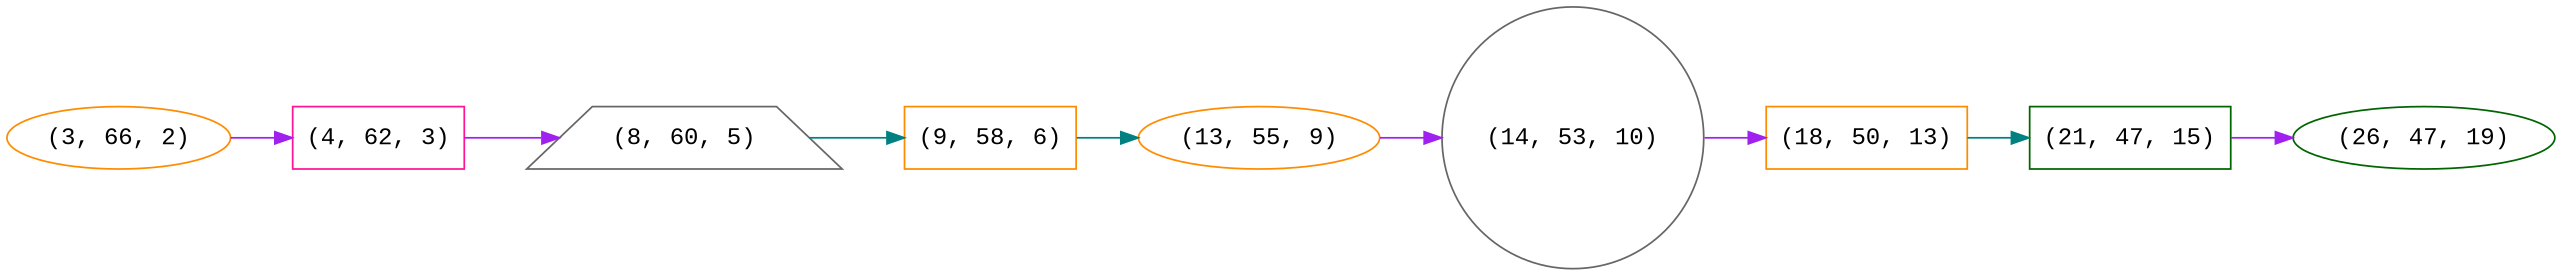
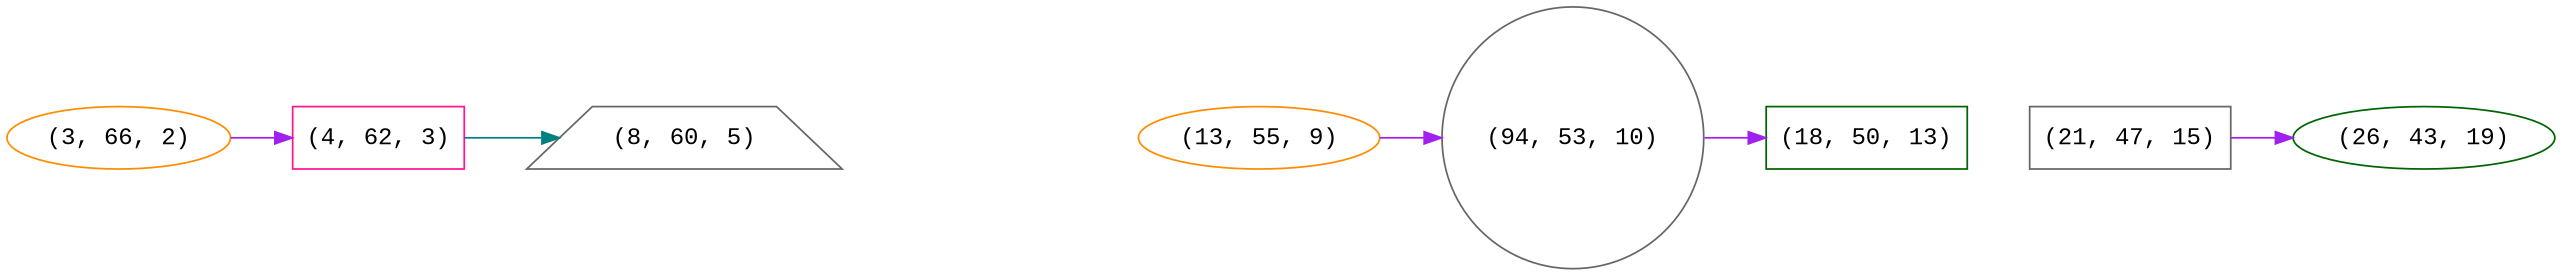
(503, 138) -> (503, 138)
(990, 138) -> none
(1573, 138) -> (1573, 138)
(1867, 138) -> (1867, 138)
(1989, 138) -> none
(2130, 138) -> (2130, 138)
(2424, 138) -> (2424, 138)
